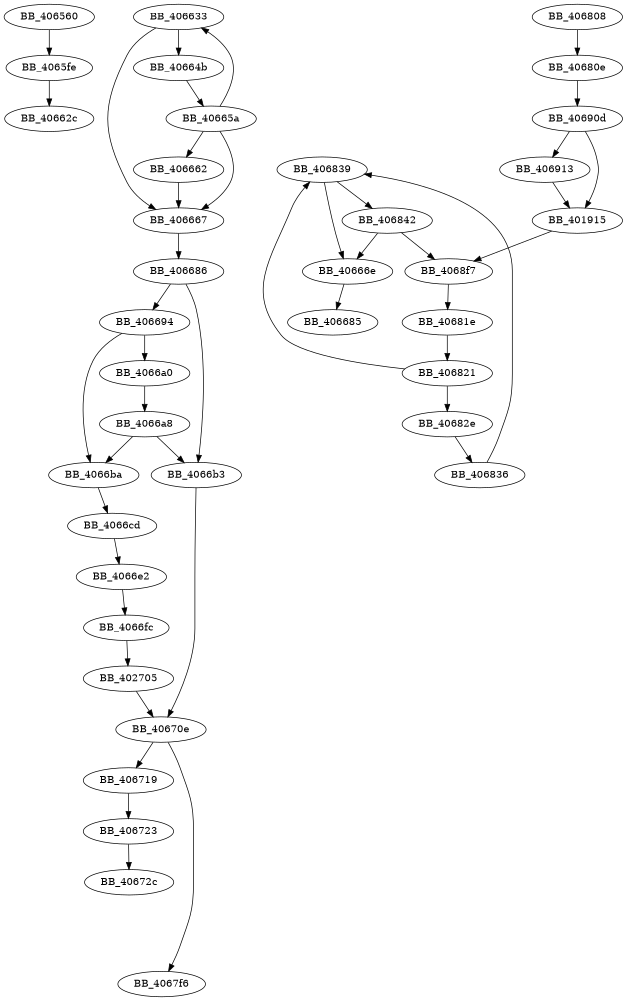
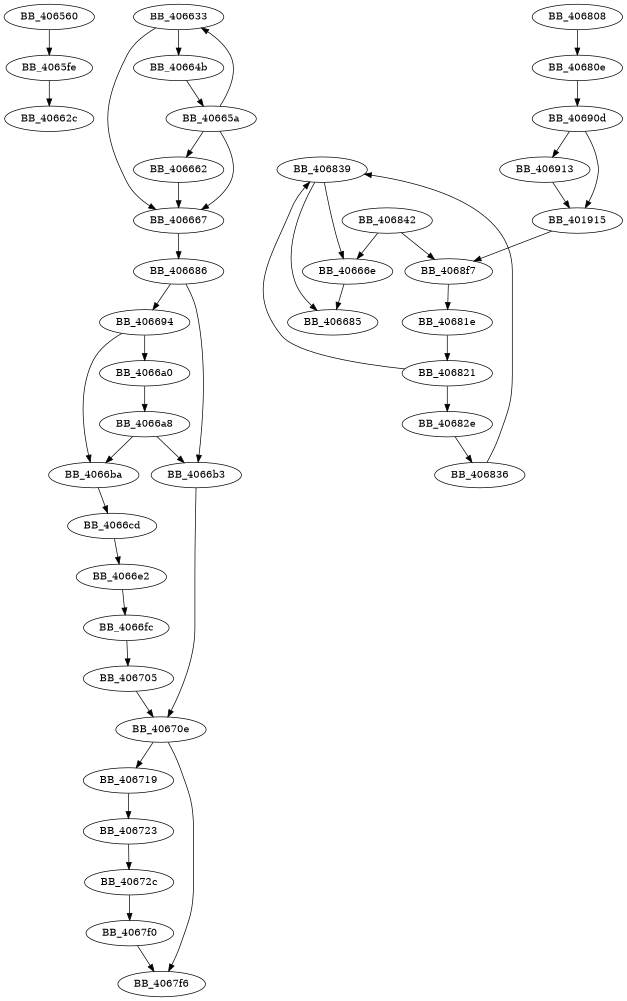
(352, 193) -> (292, 245)
(128, 679) -> (128, 679)
none -> (130, 933)
